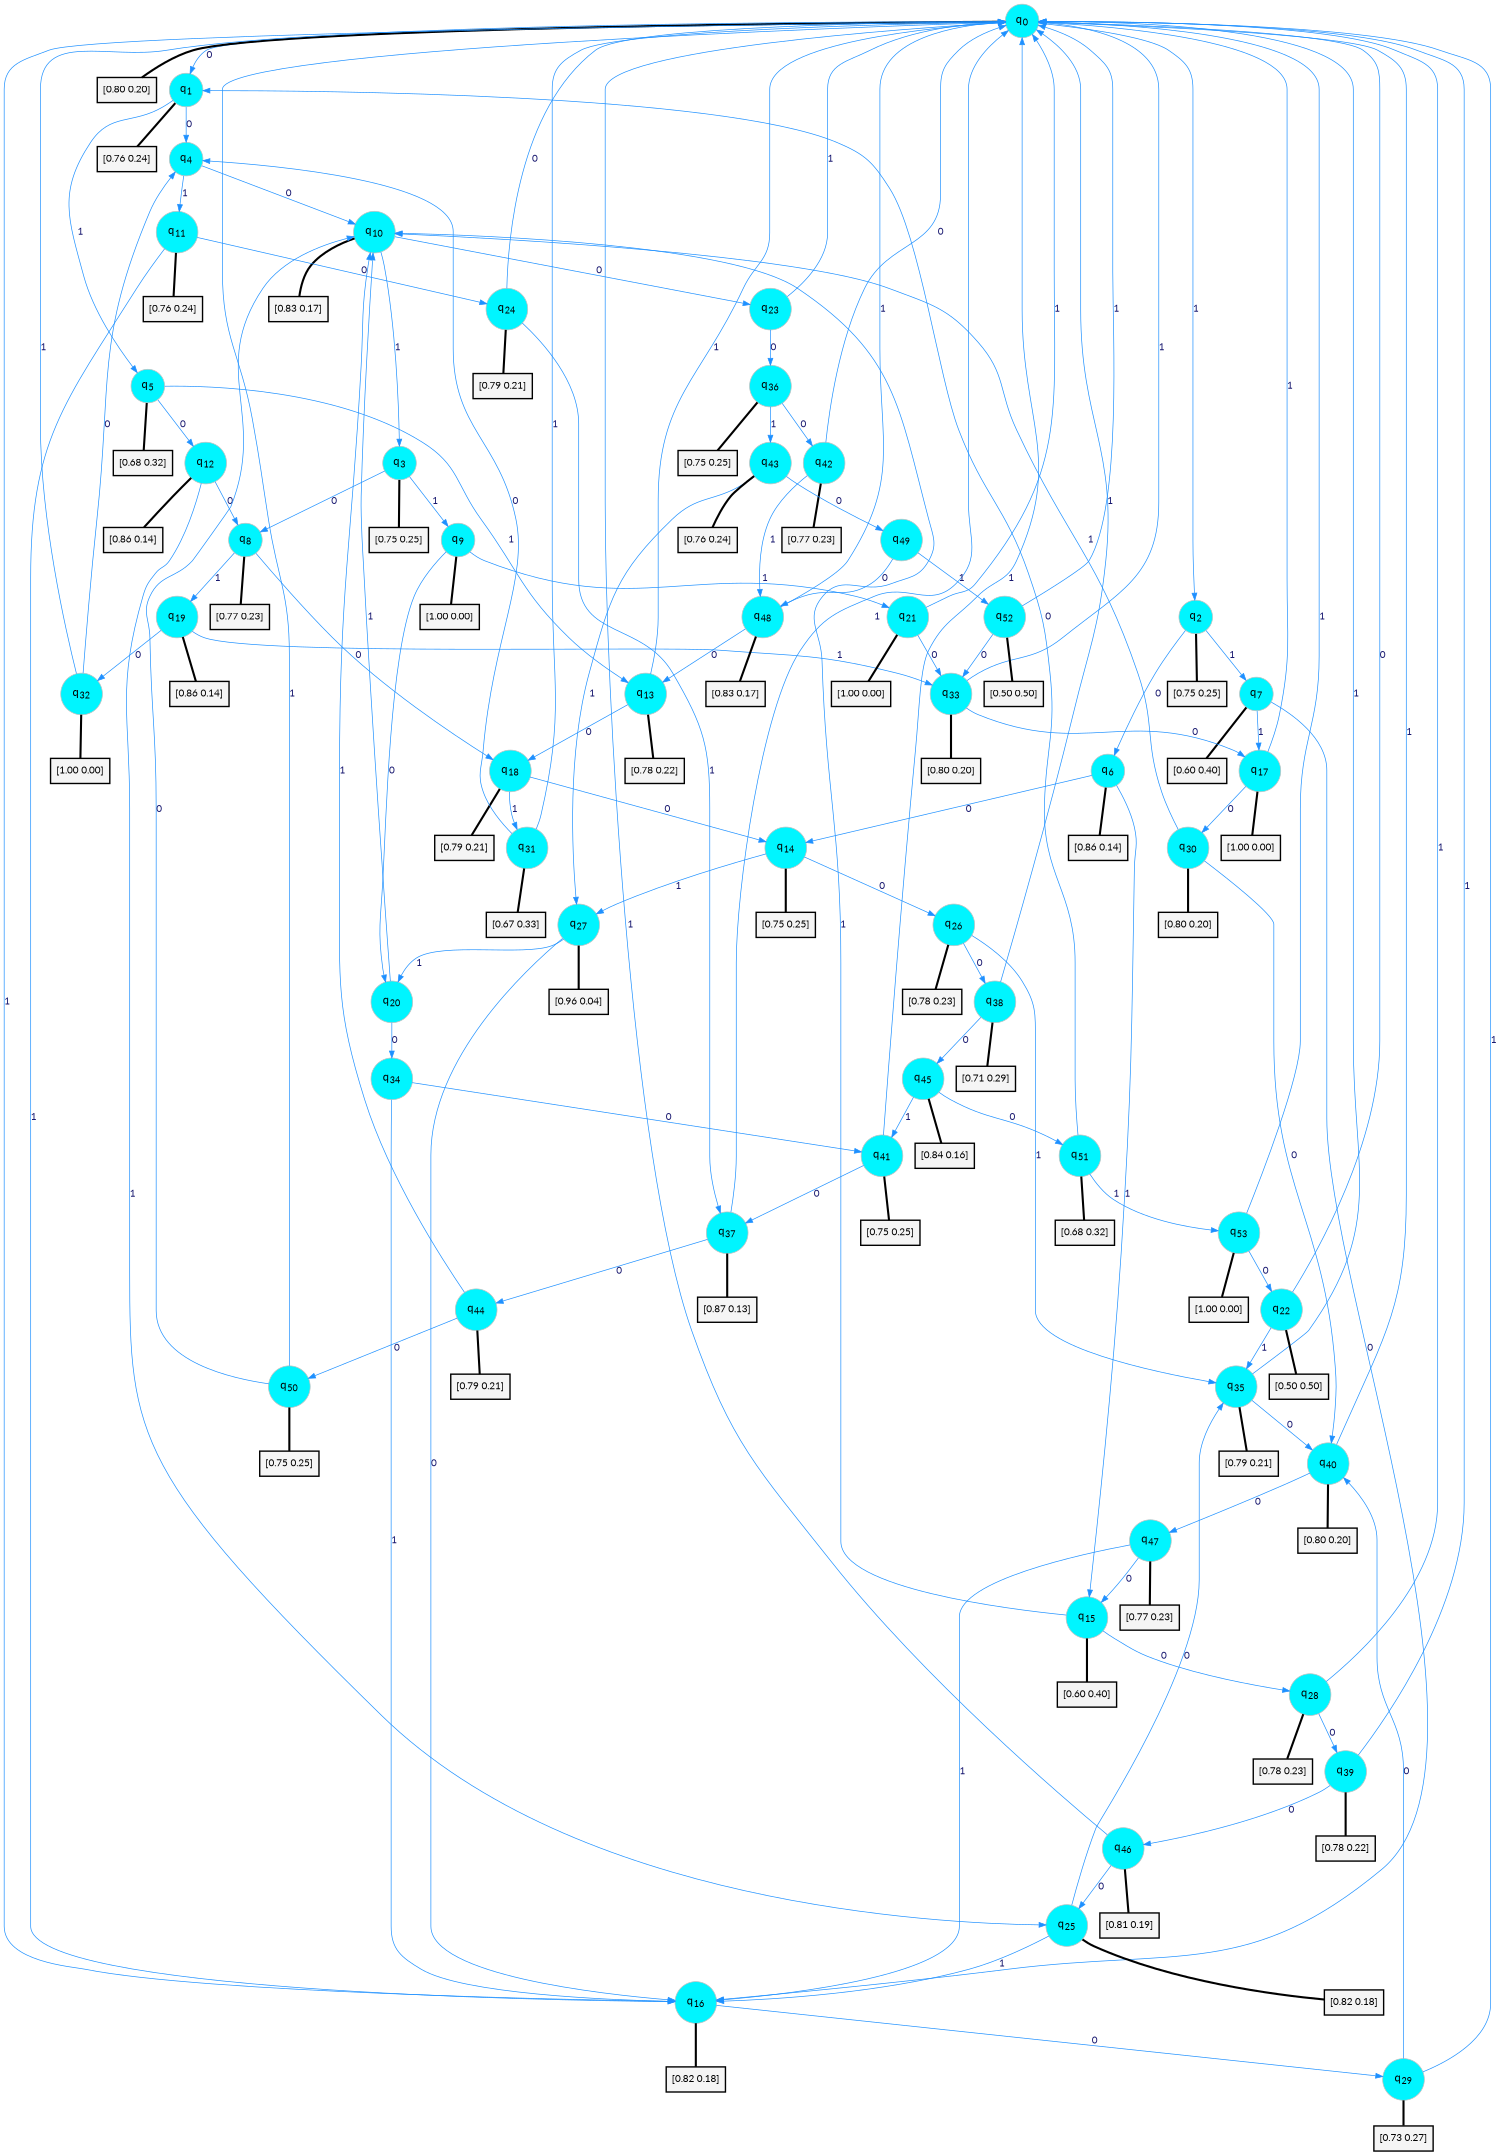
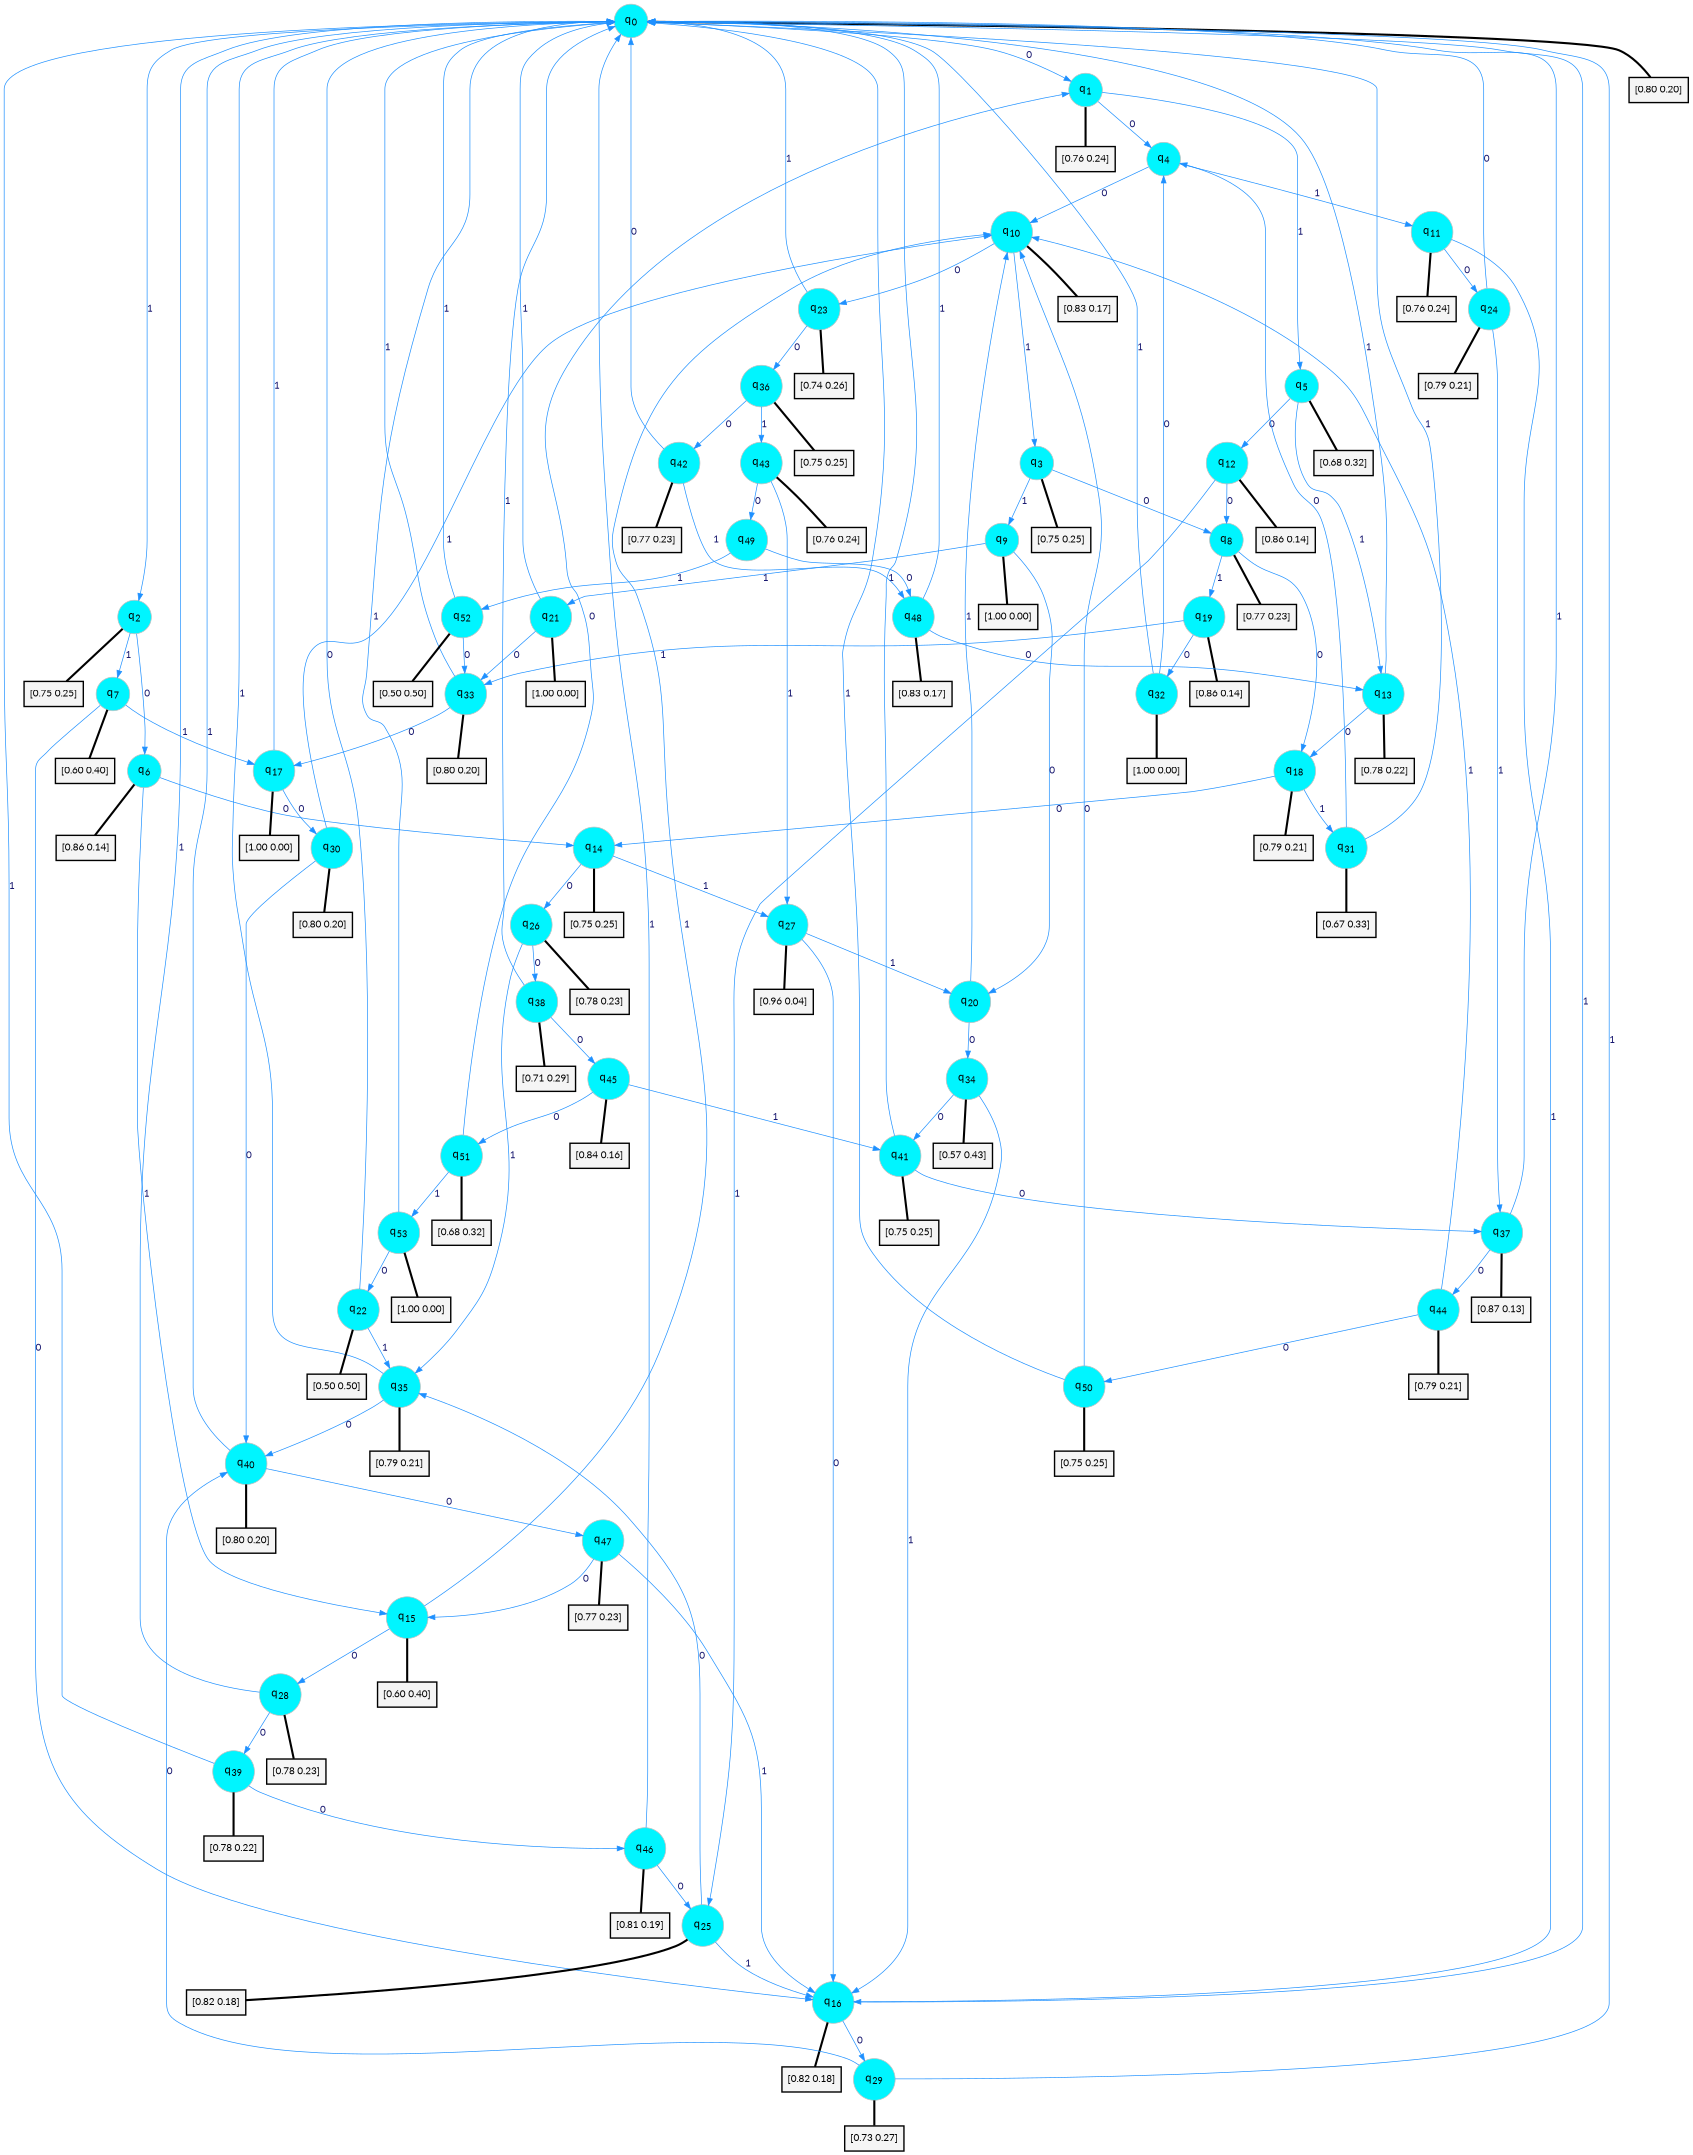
none -> (824, 386)
none -> (963, 1156)
